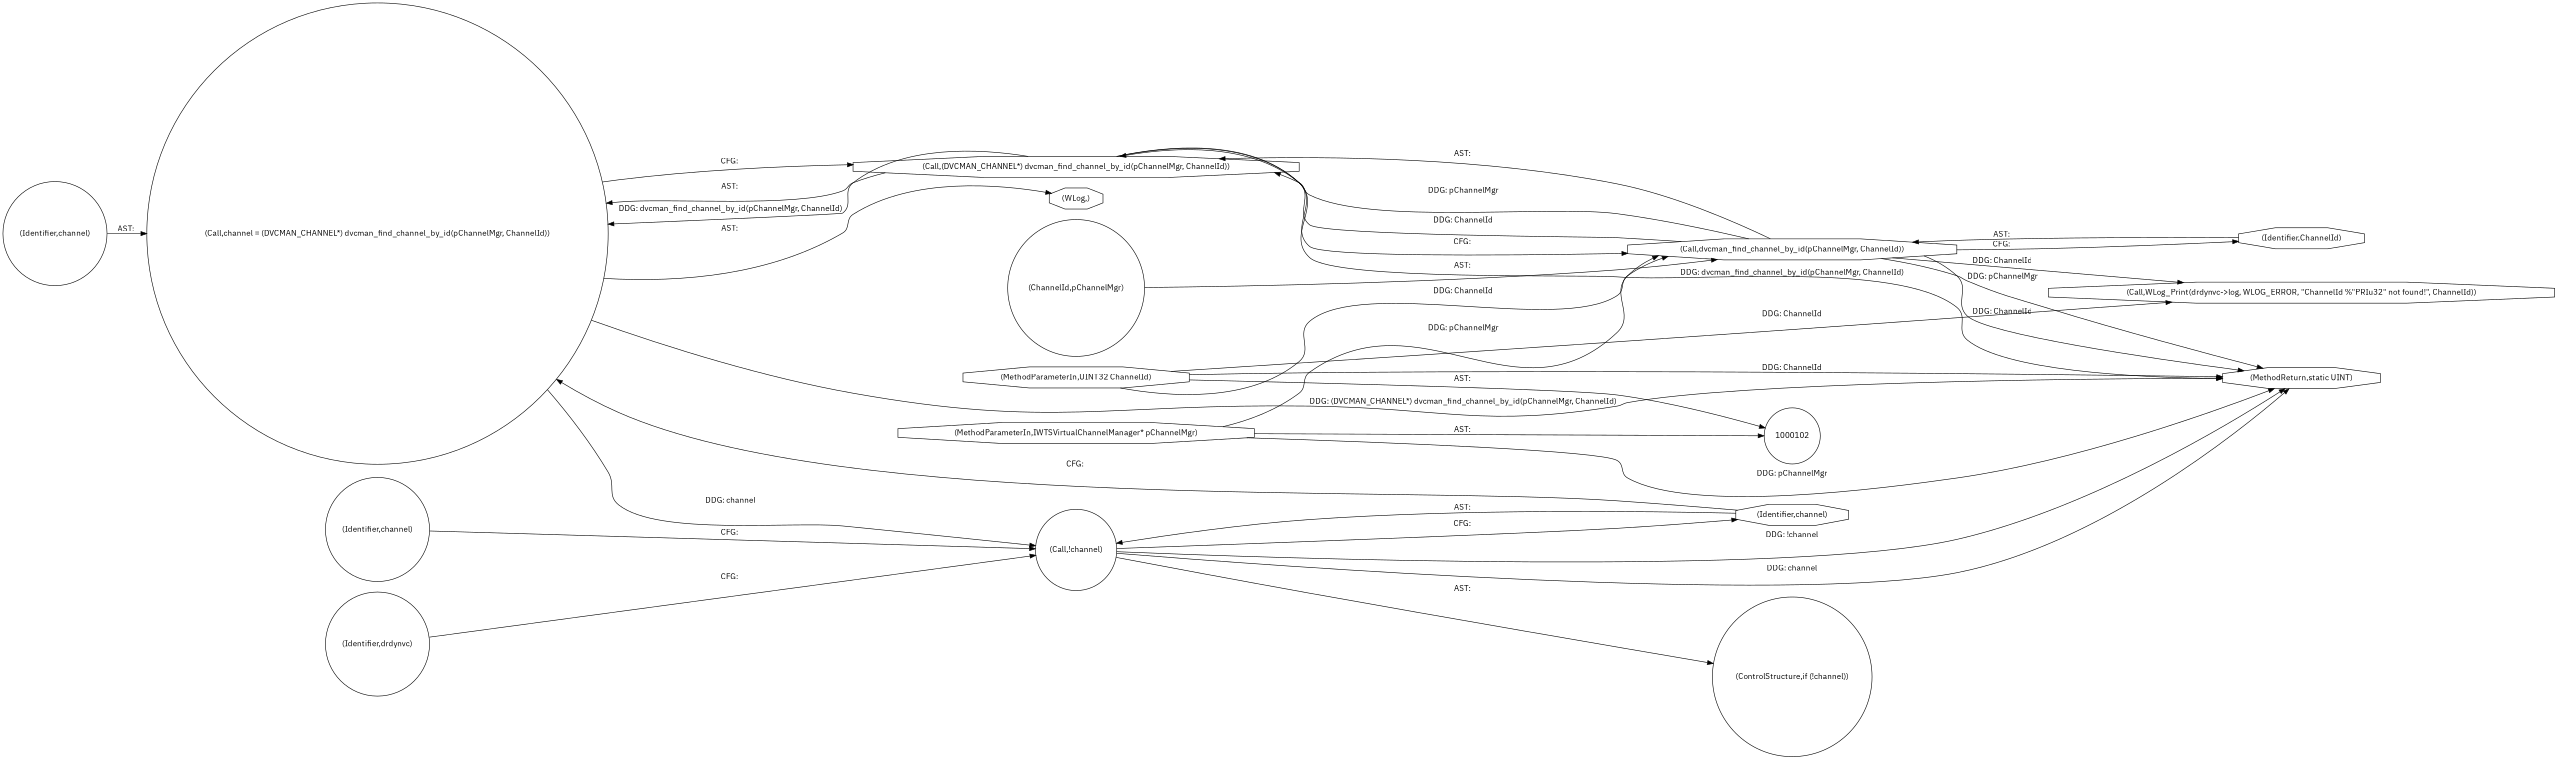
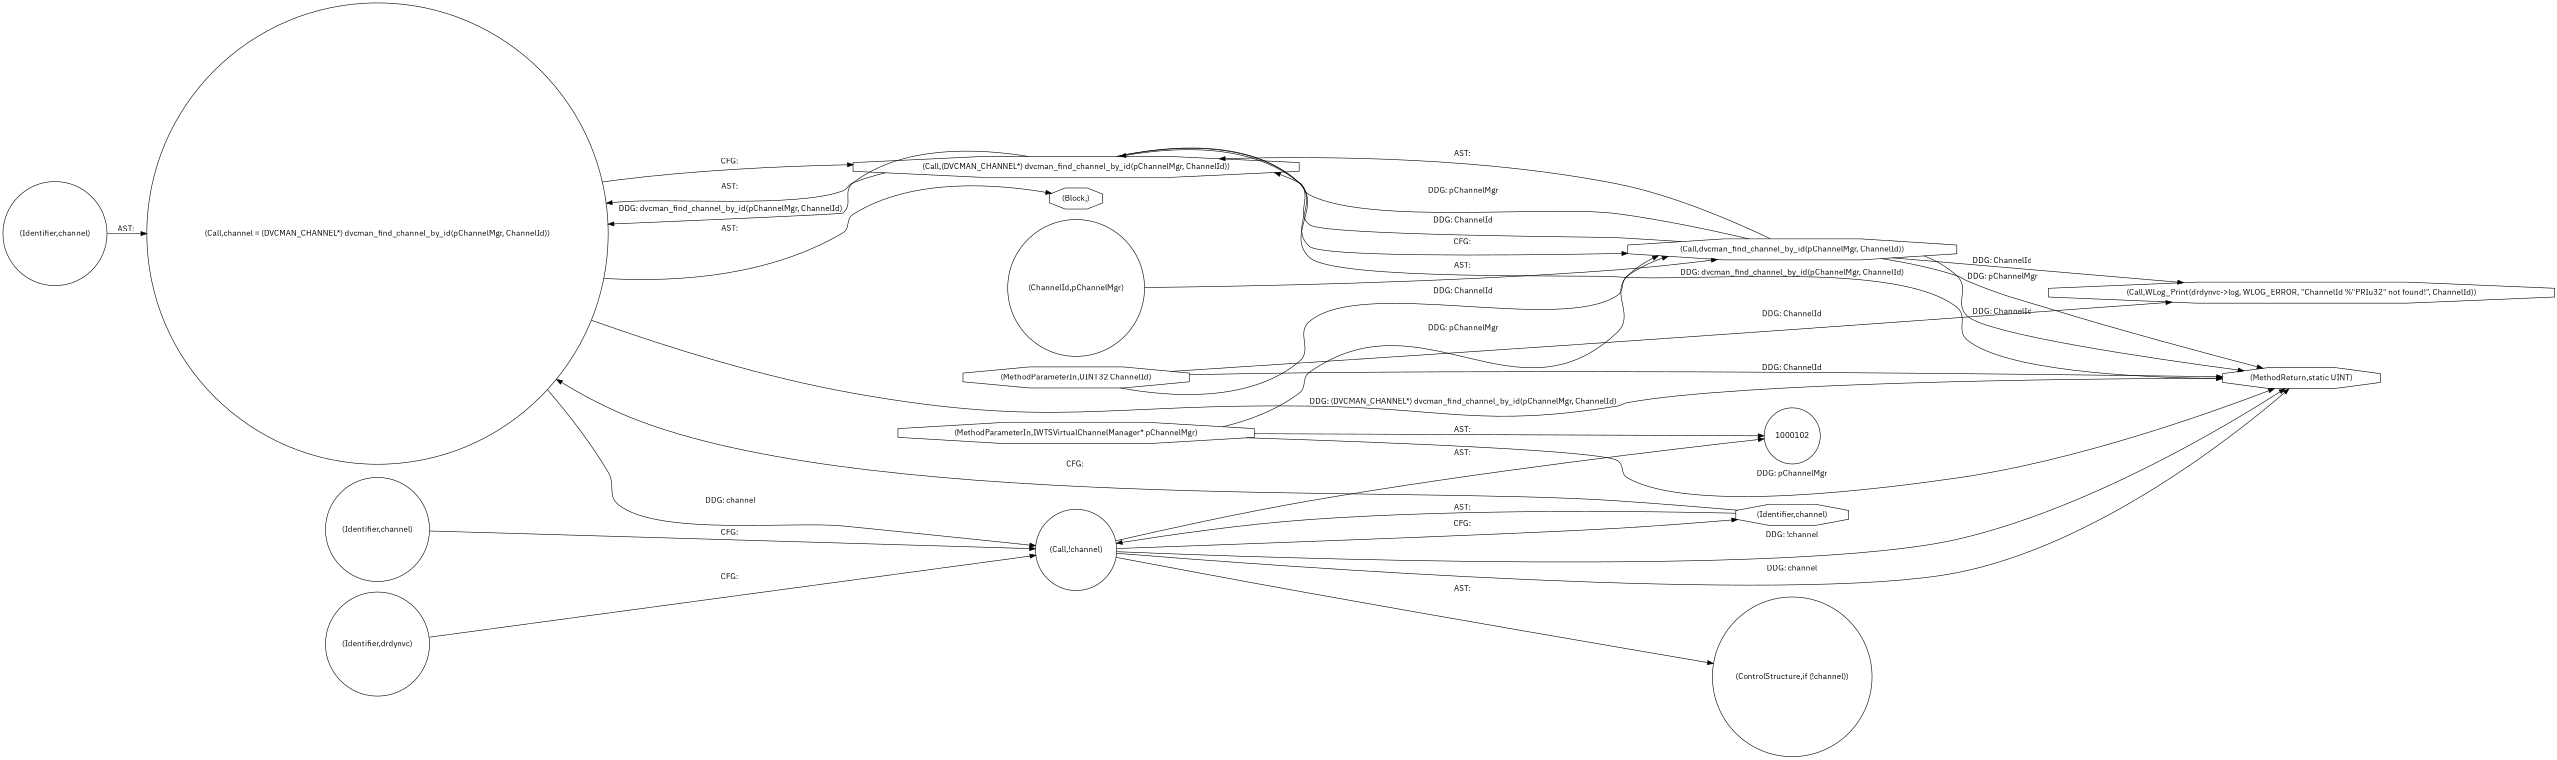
(1076, 199) -> (1076, 199)
(2302, 238) -> none
(1476, 388) -> (1436, 481)
